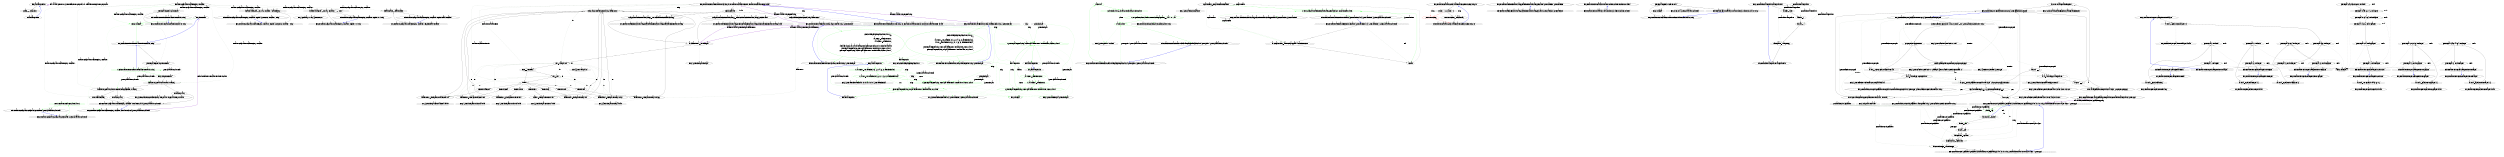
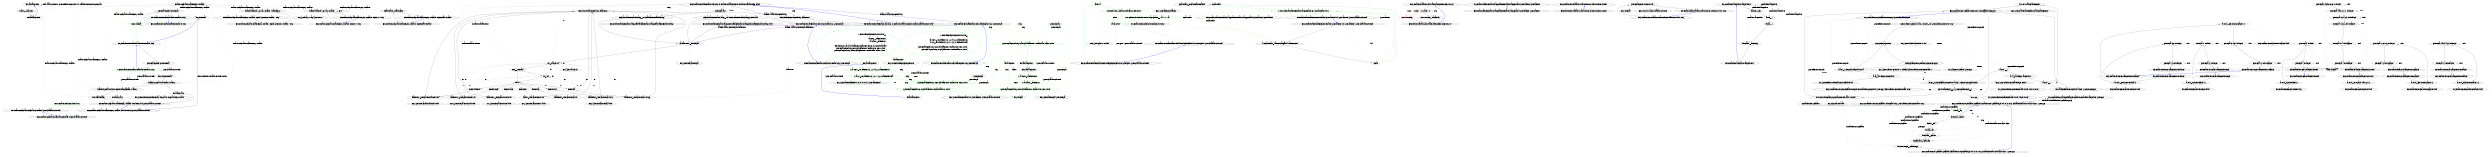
none -> (2274, 44)
